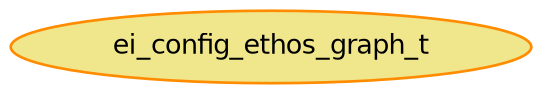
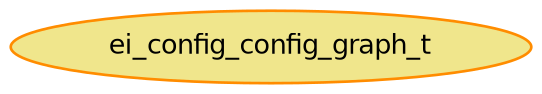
(271, 47) -> (271, 47)
